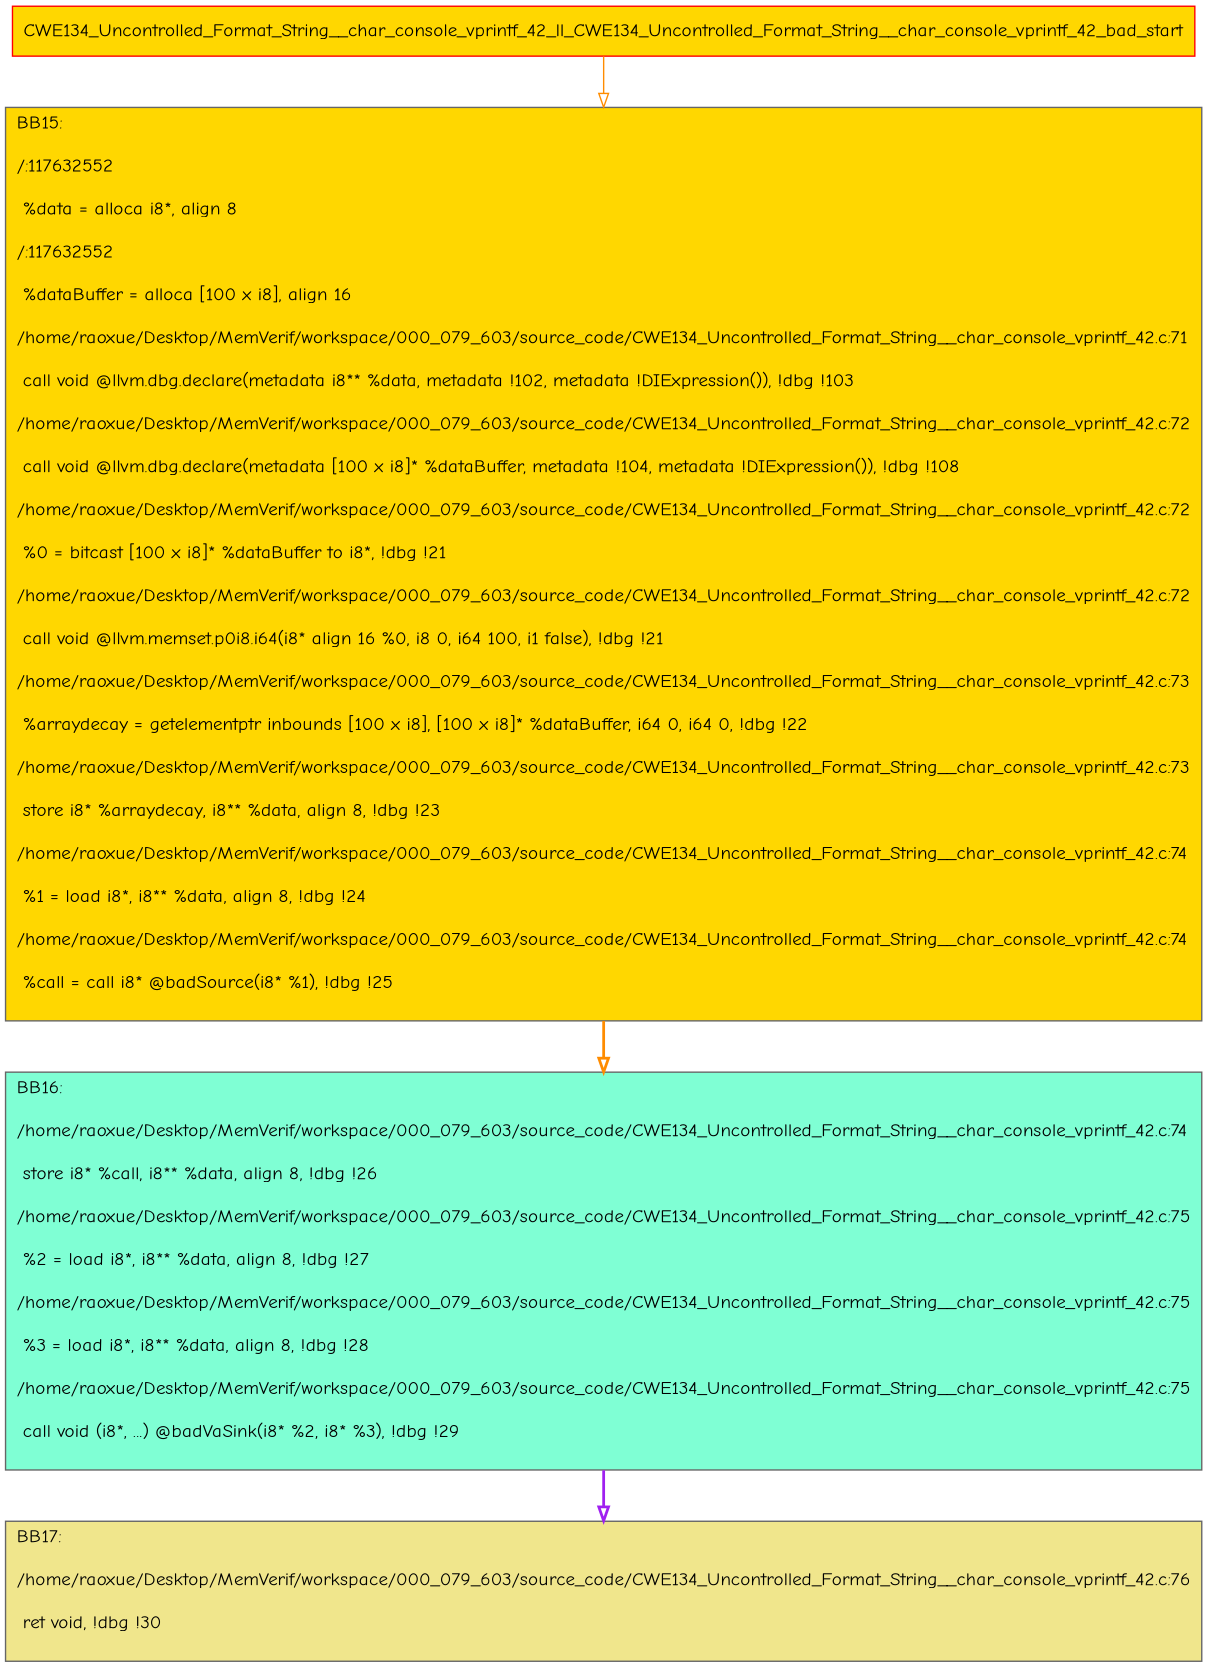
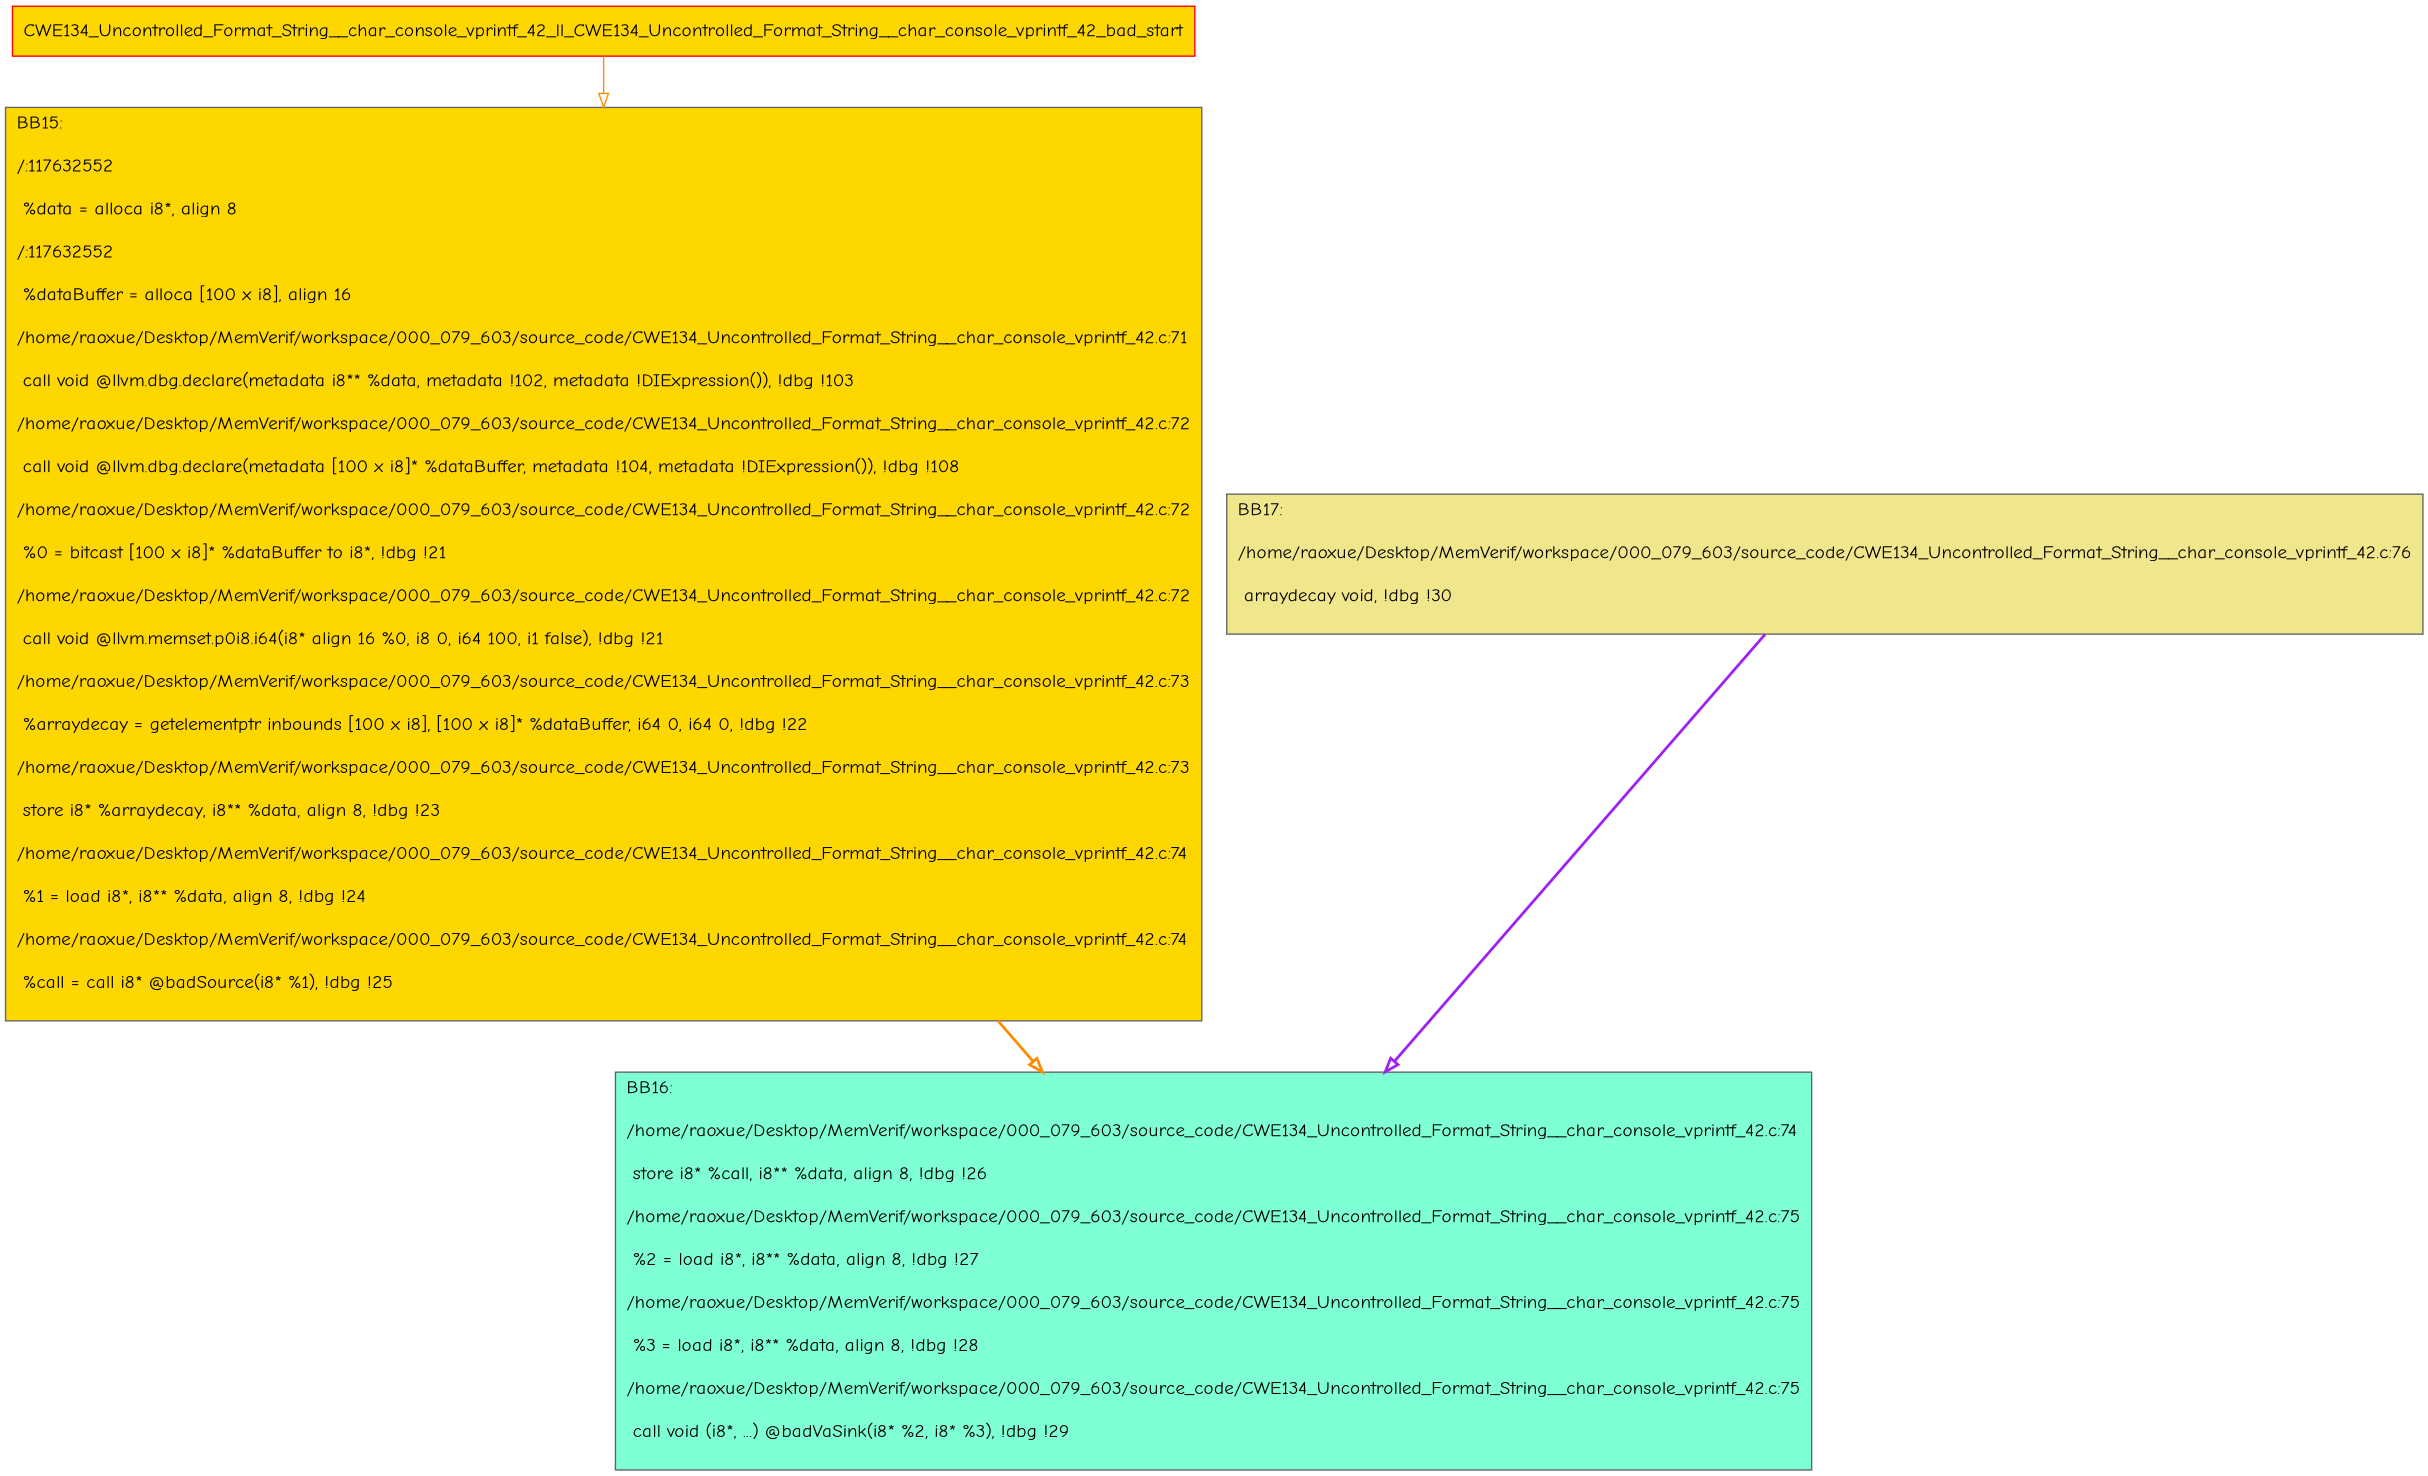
(604, 1488) -> (1580, 848)
(89, 1622) -> (1345, 595)
